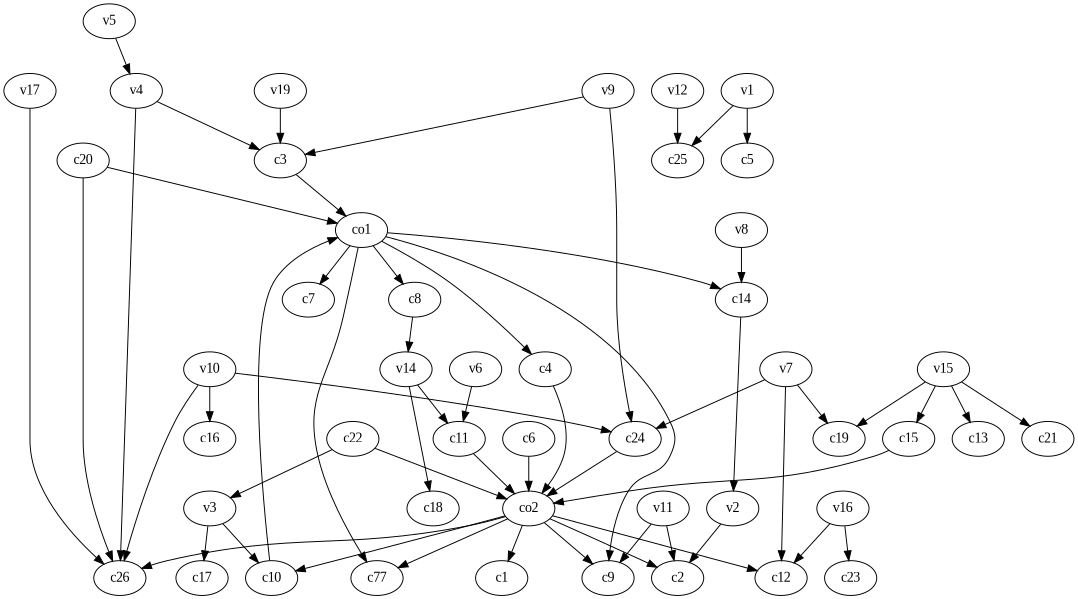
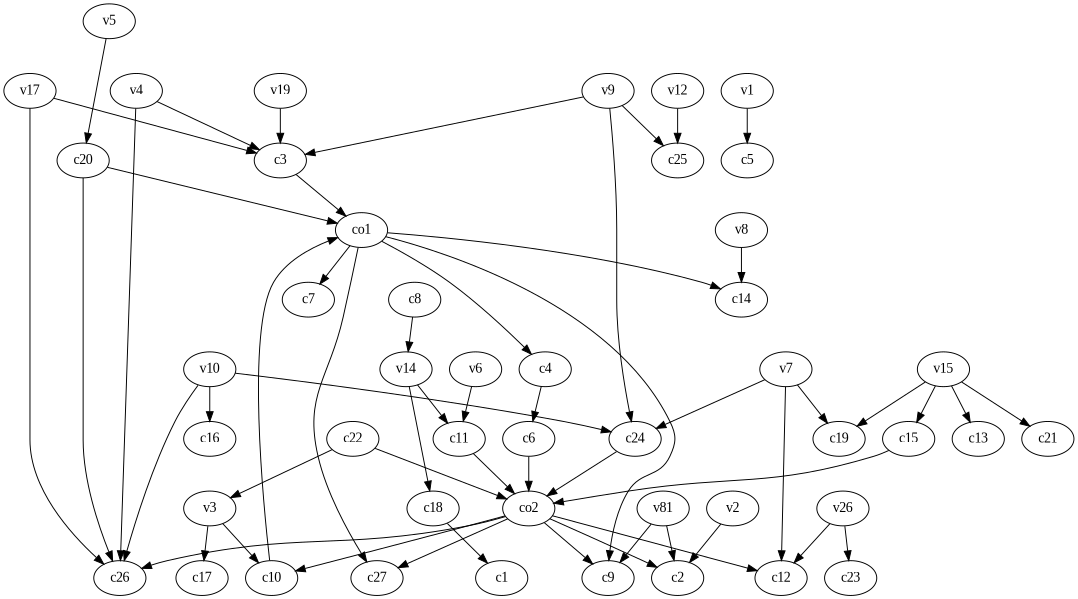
(121, 52) -> (97, 86)
(716, 122) -> (639, 122)
none -> (150, 124)
(385, 261) -> none
(737, 399) -> none
(566, 437) -> (538, 399)
(663, 508) -> (663, 508)
(843, 508) -> (843, 508)
(517, 539) -> (468, 544)
(377, 578) -> (377, 578)
